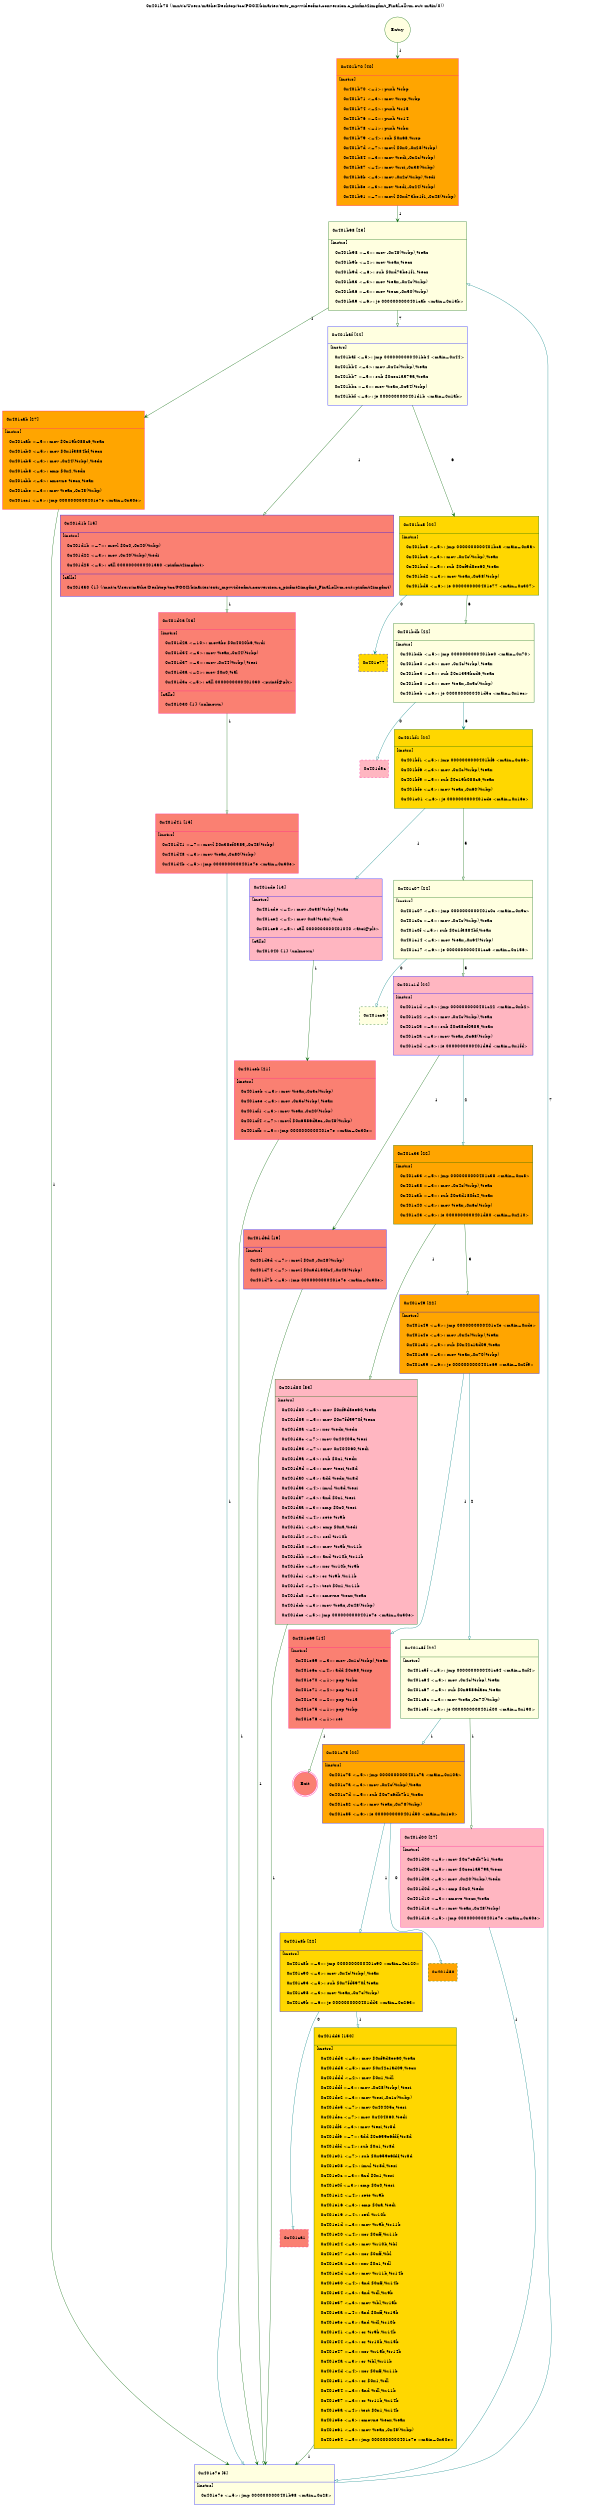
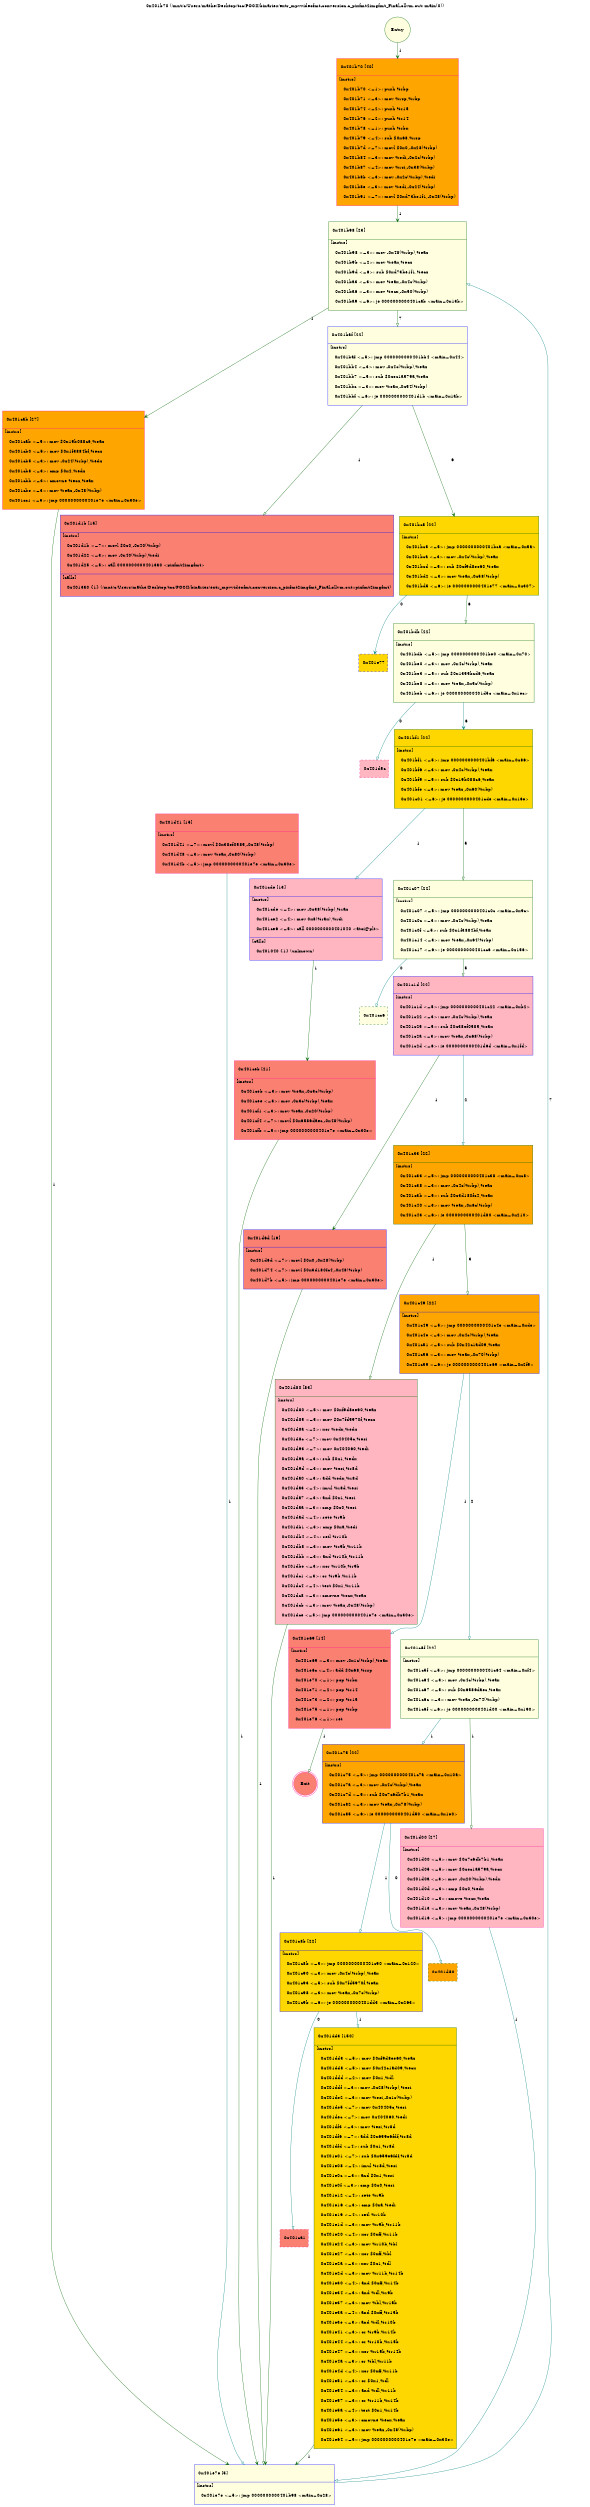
(227, 663) -> none
